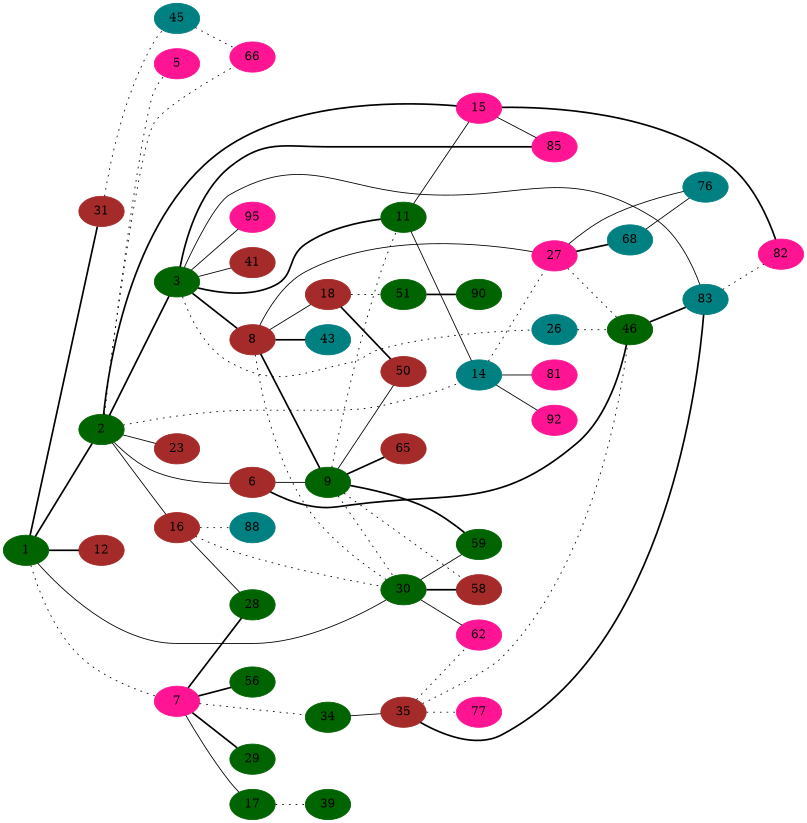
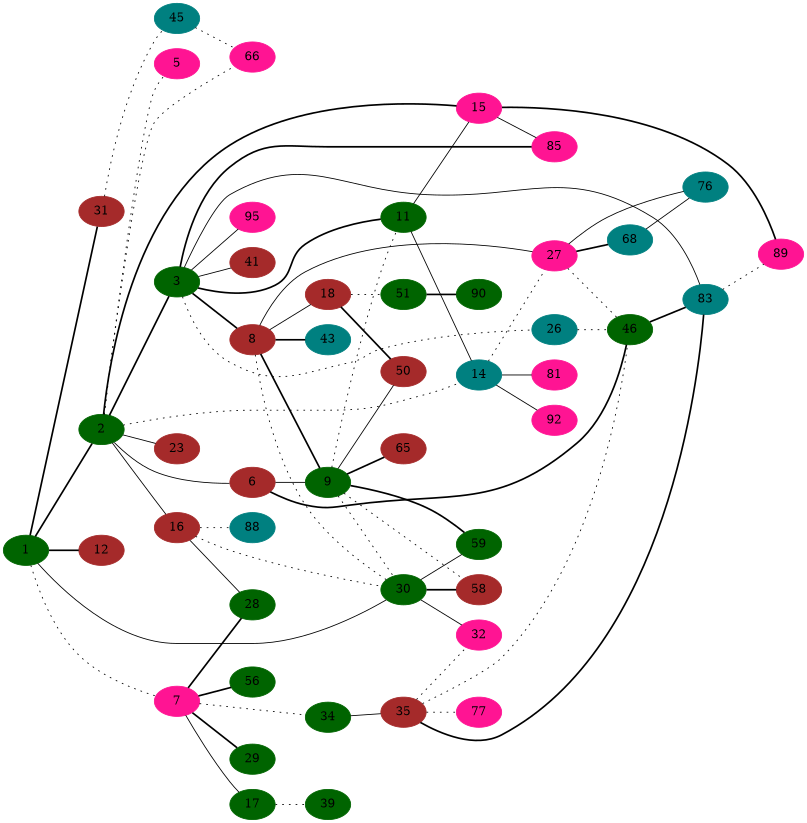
(781, 254) -> (781, 254)
(479, 635) -> (479, 635)
